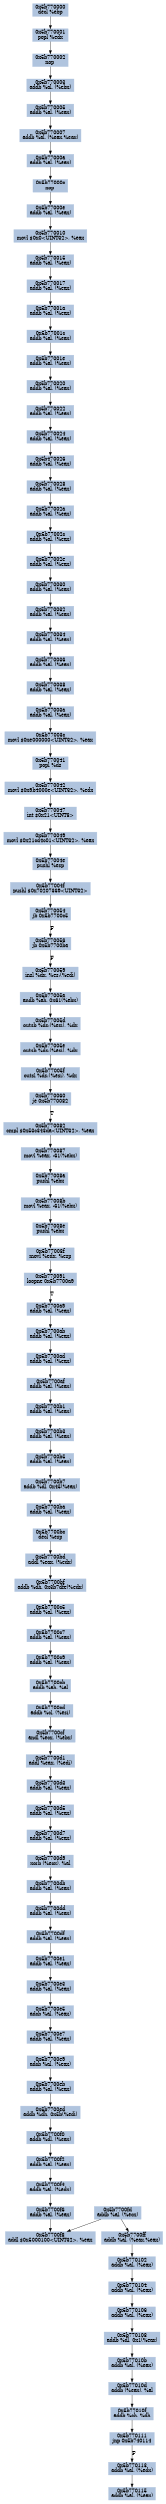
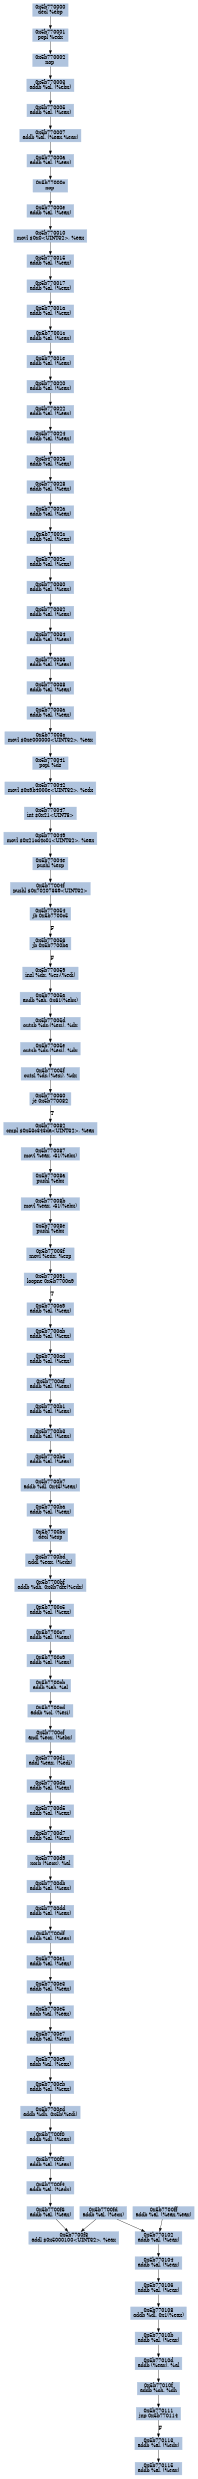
(124, 2224) -> (129, 2225)
(132, 2439) -> (158, 2414)
